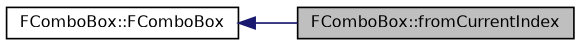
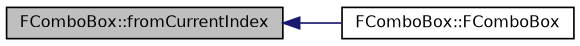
(276, 23) -> (321, 23)
